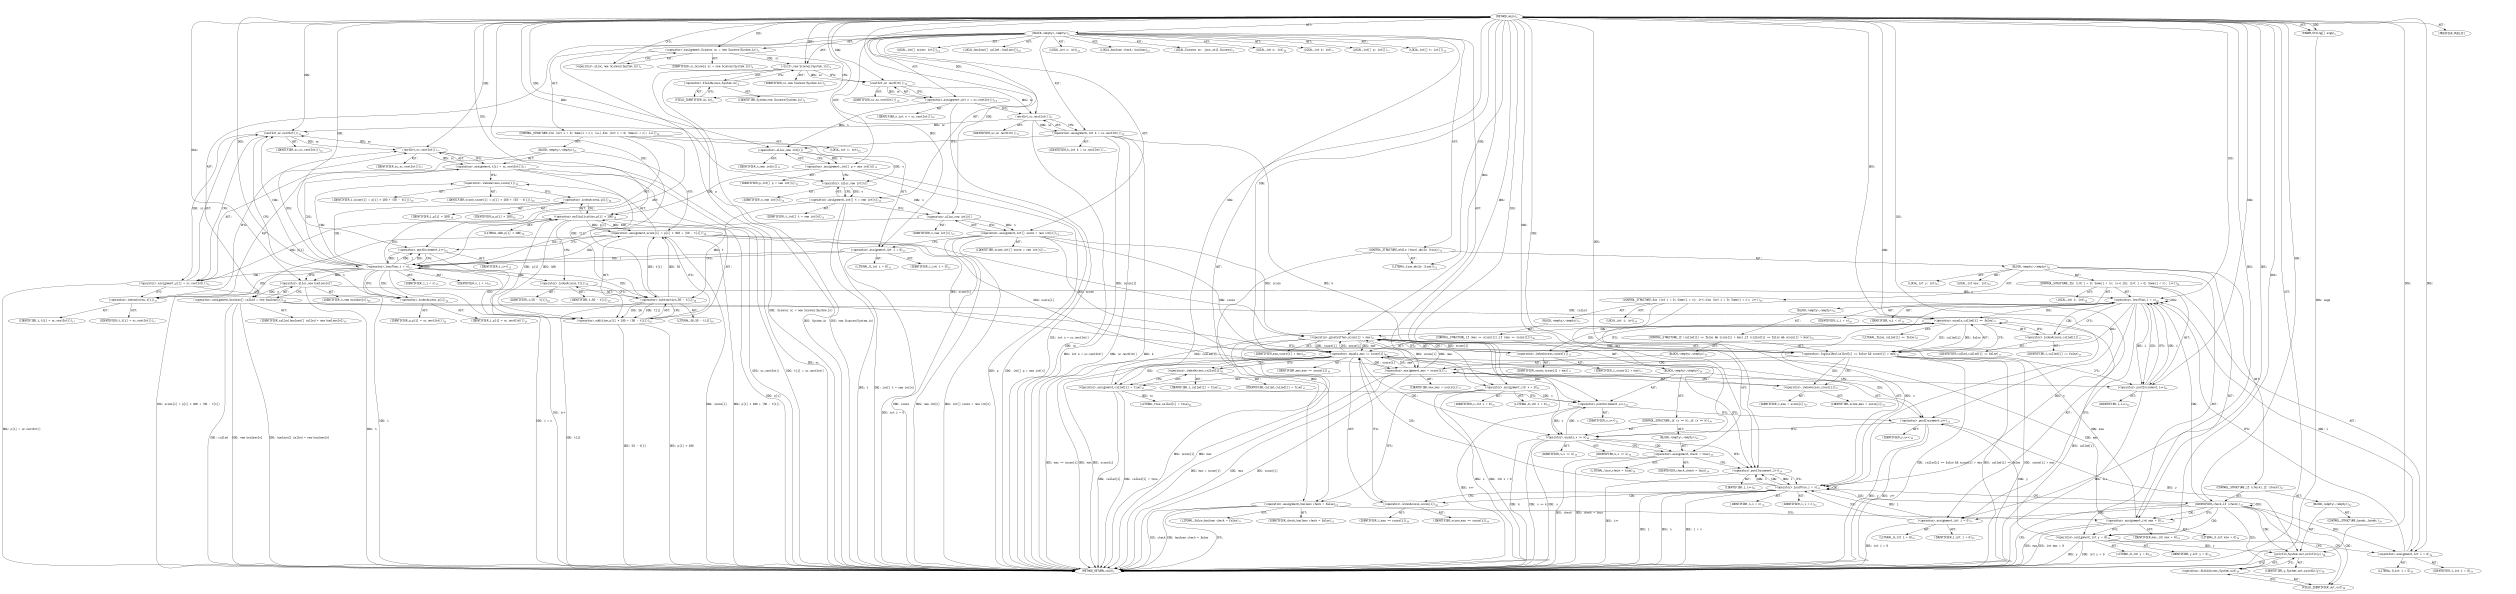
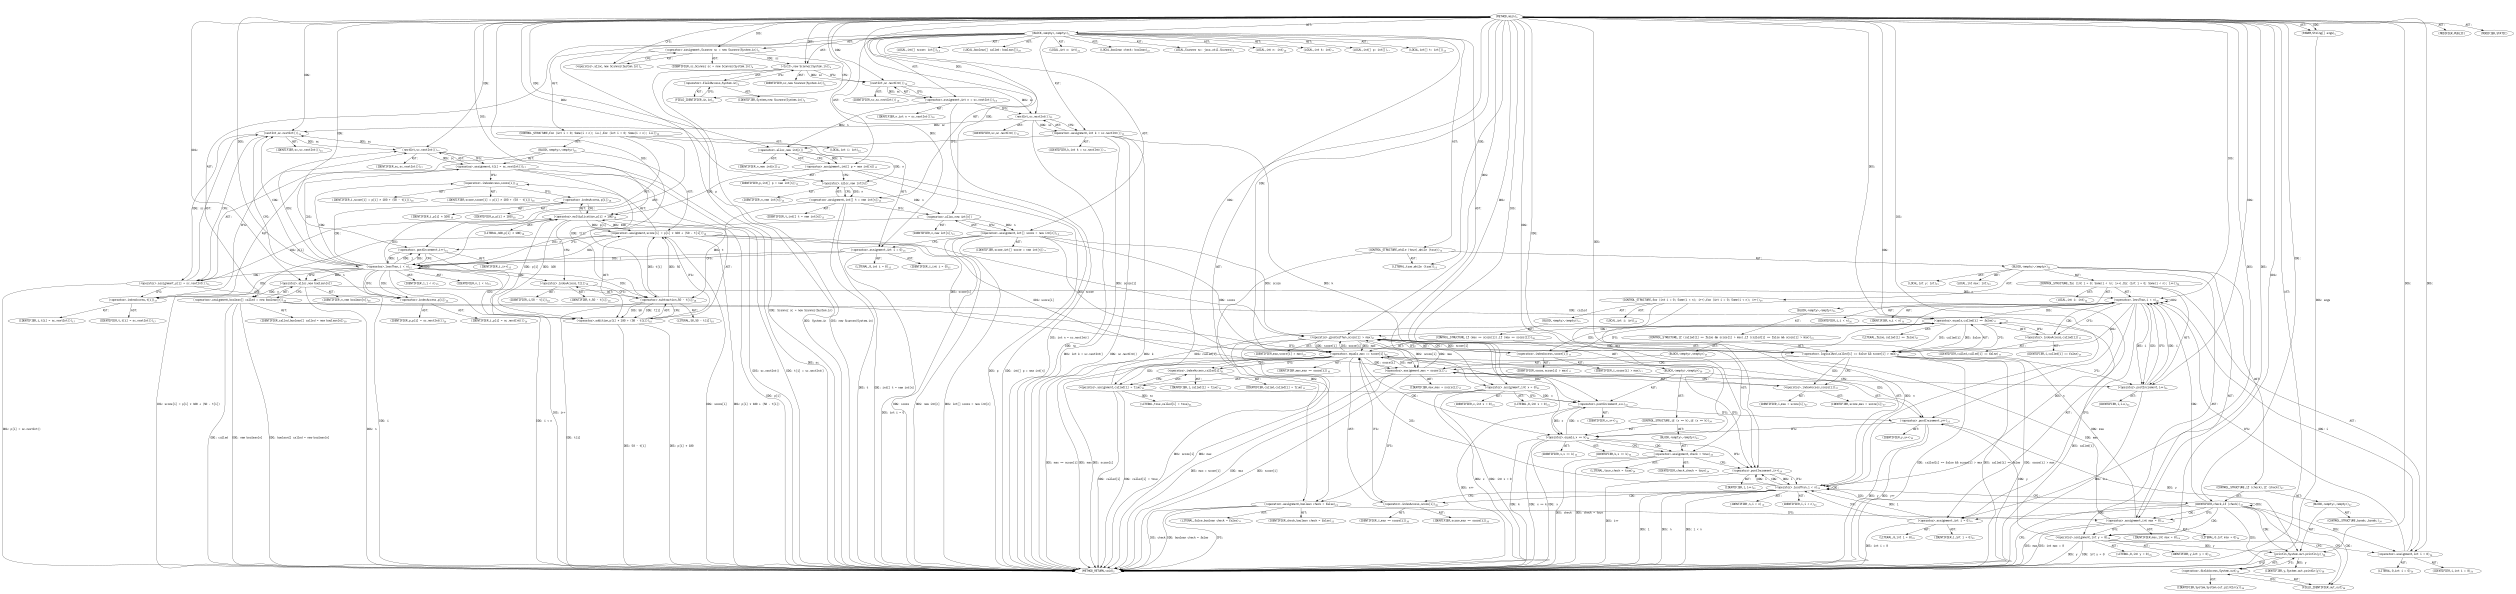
none -> (2494, 34)
(2302, 563) -> (2302, 563)
none -> (2210, 588)
